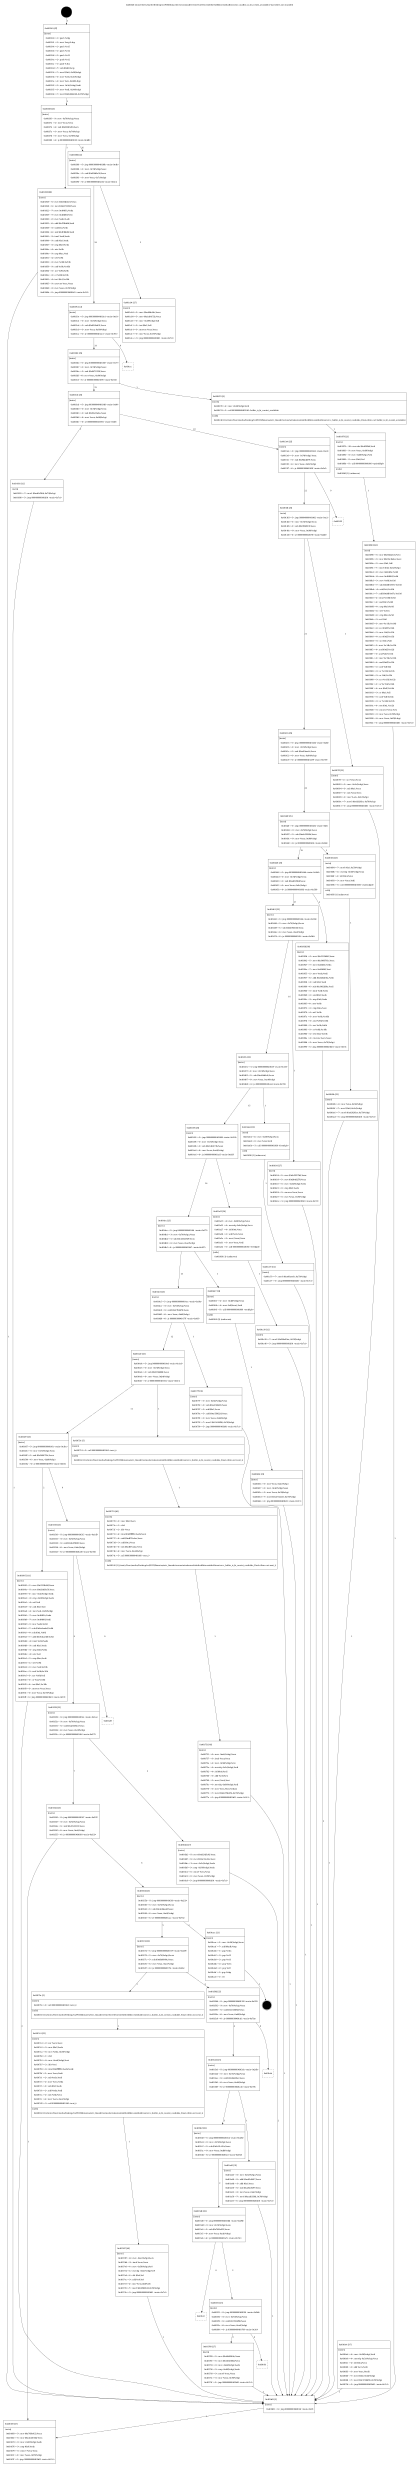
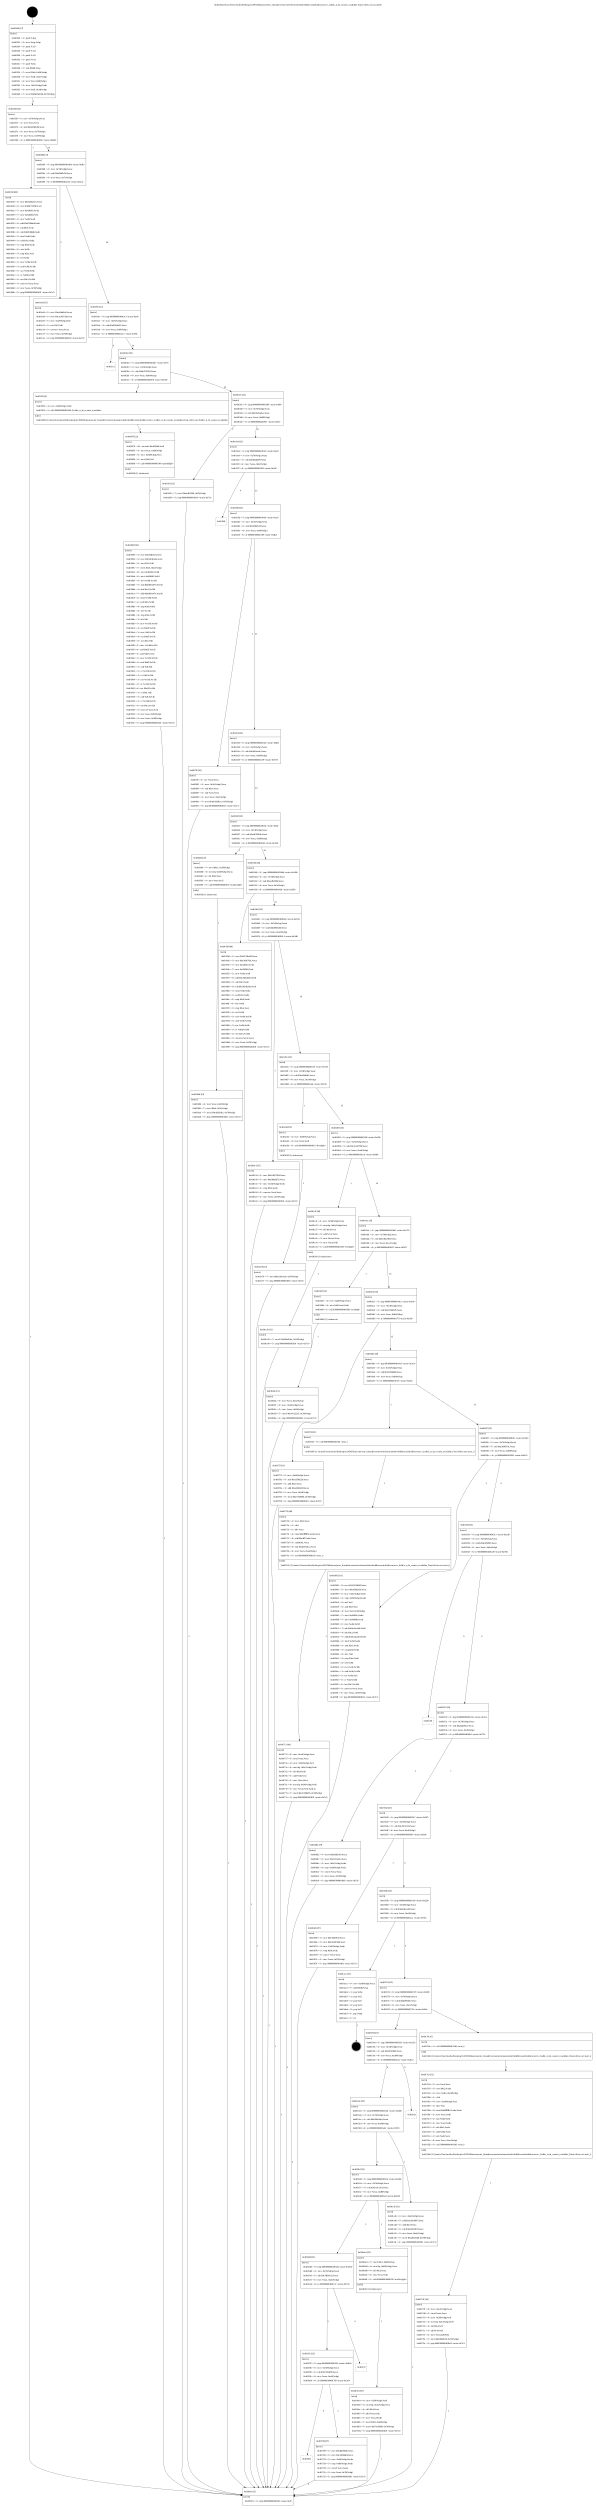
none -> (382, 2271)
(160, 2423) -> (298, 2226)
